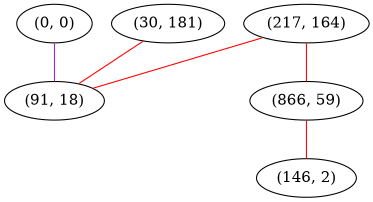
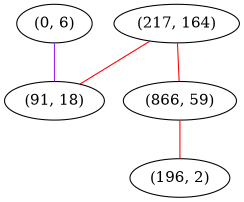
(54, 24) -> (54, 24)
(168, 24) -> none
(306, 178) -> (180, 178)
